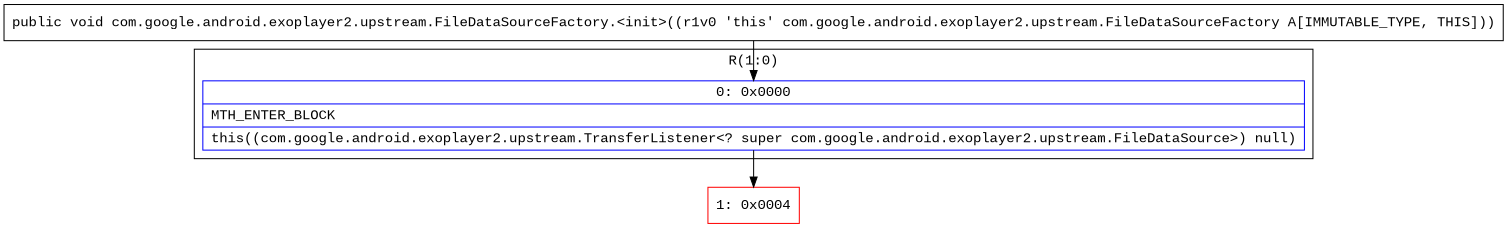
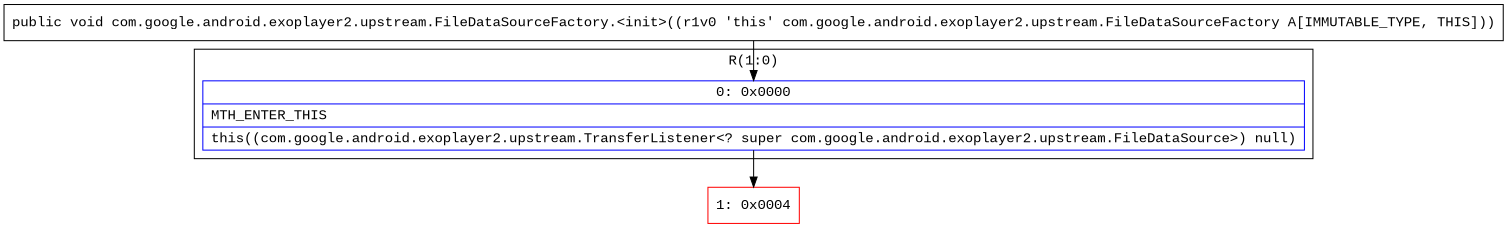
(273, 115) -> (269, 115)
